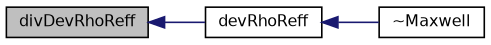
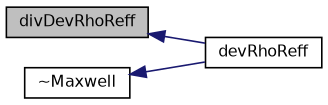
(359, 22) -> (175, 67)
